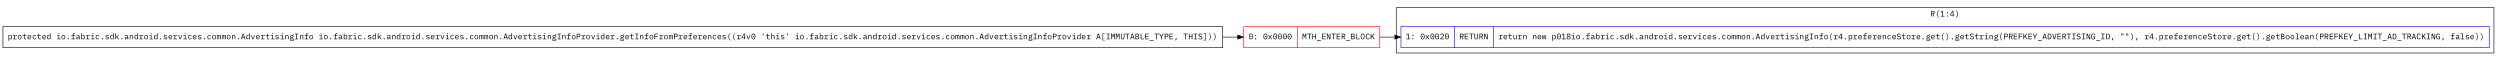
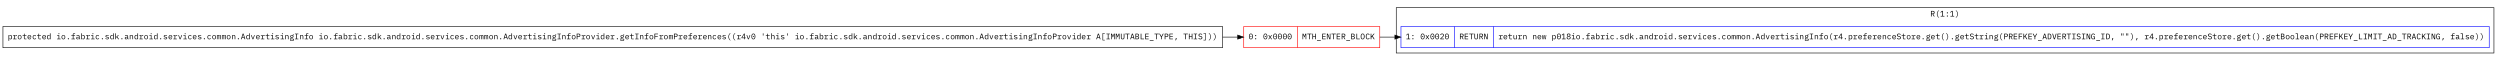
(1945, 14) -> (1945, 14)
